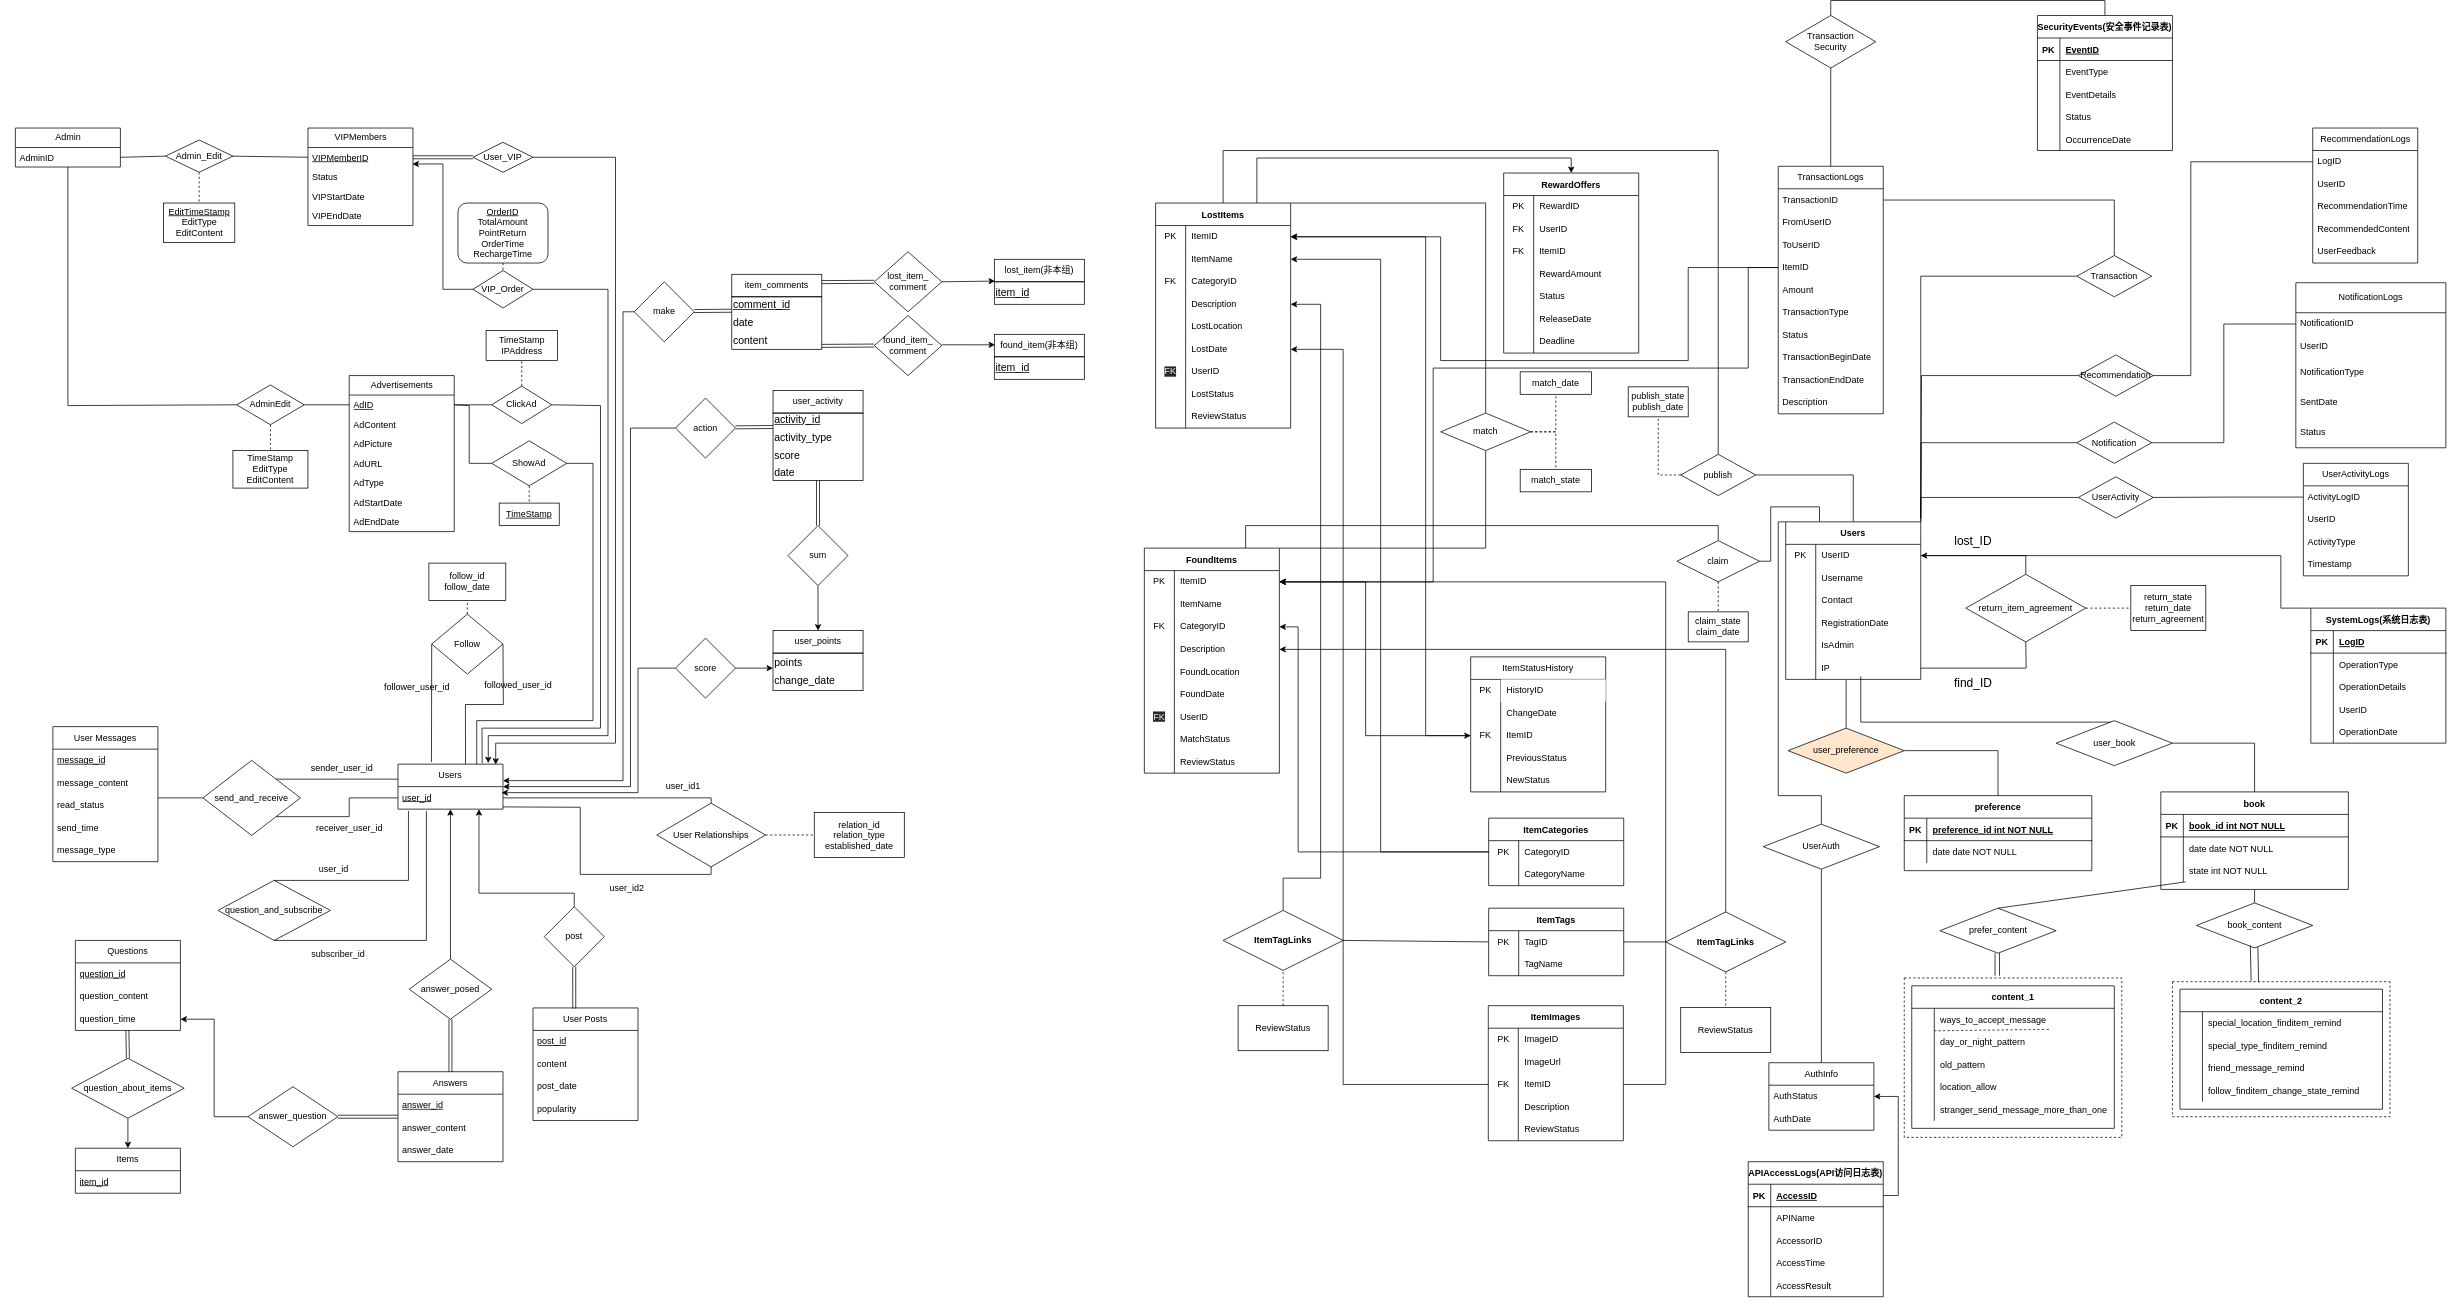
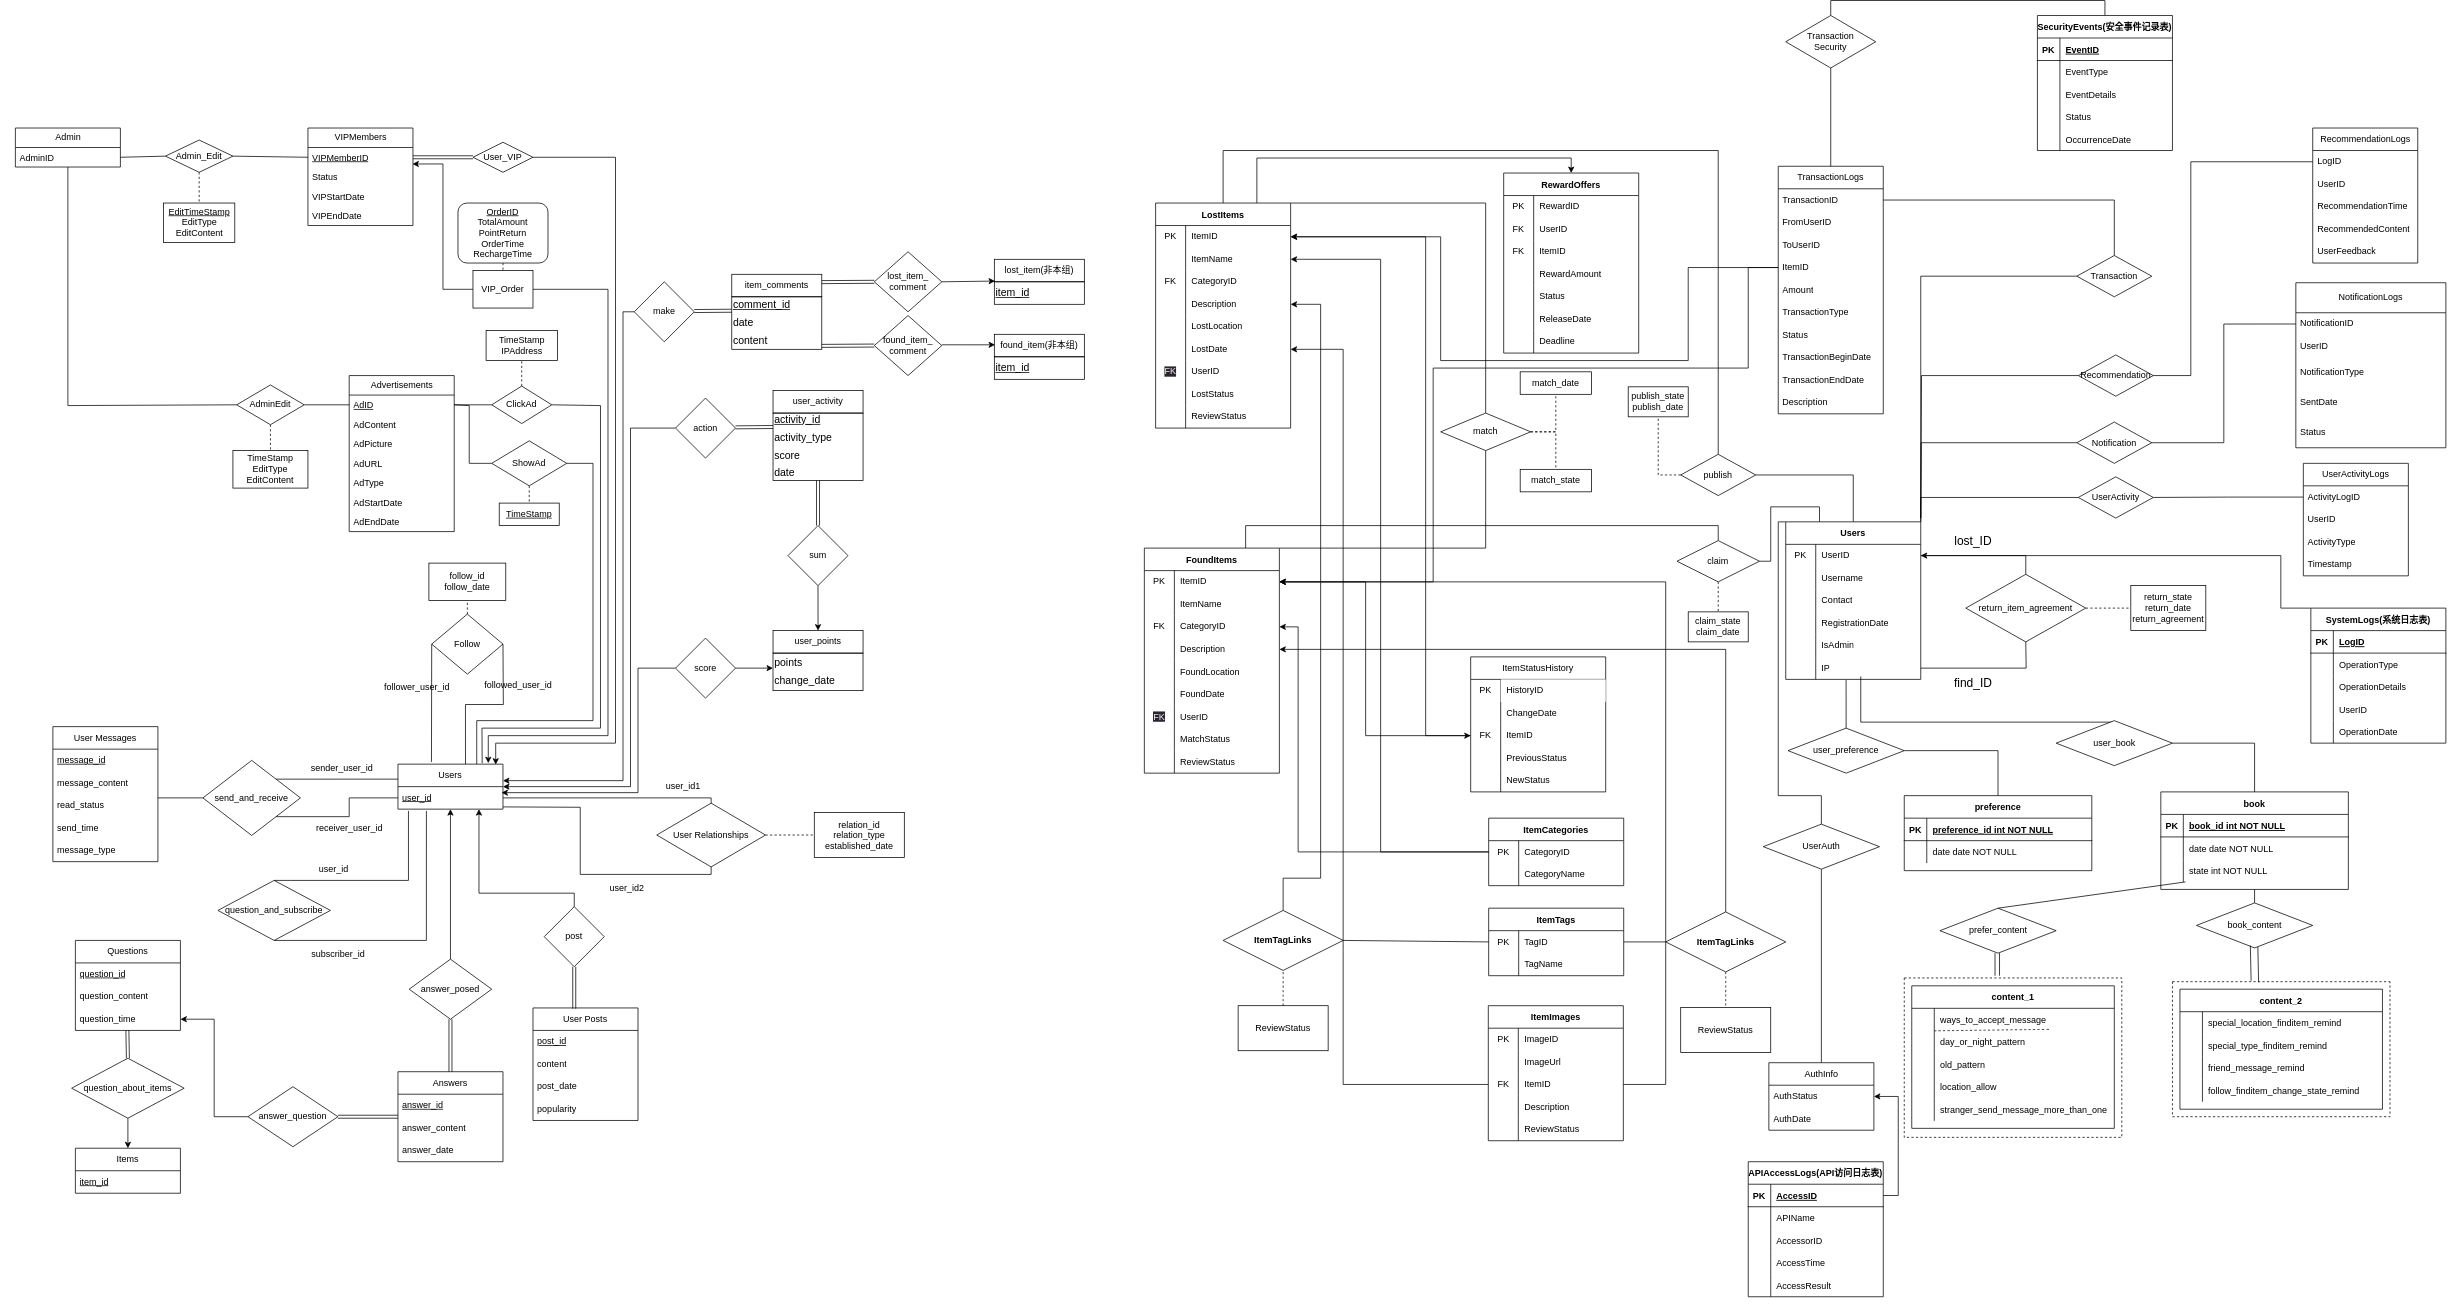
(503, 289) -> (503, 289)
(1846, 750) -> (1846, 750)
